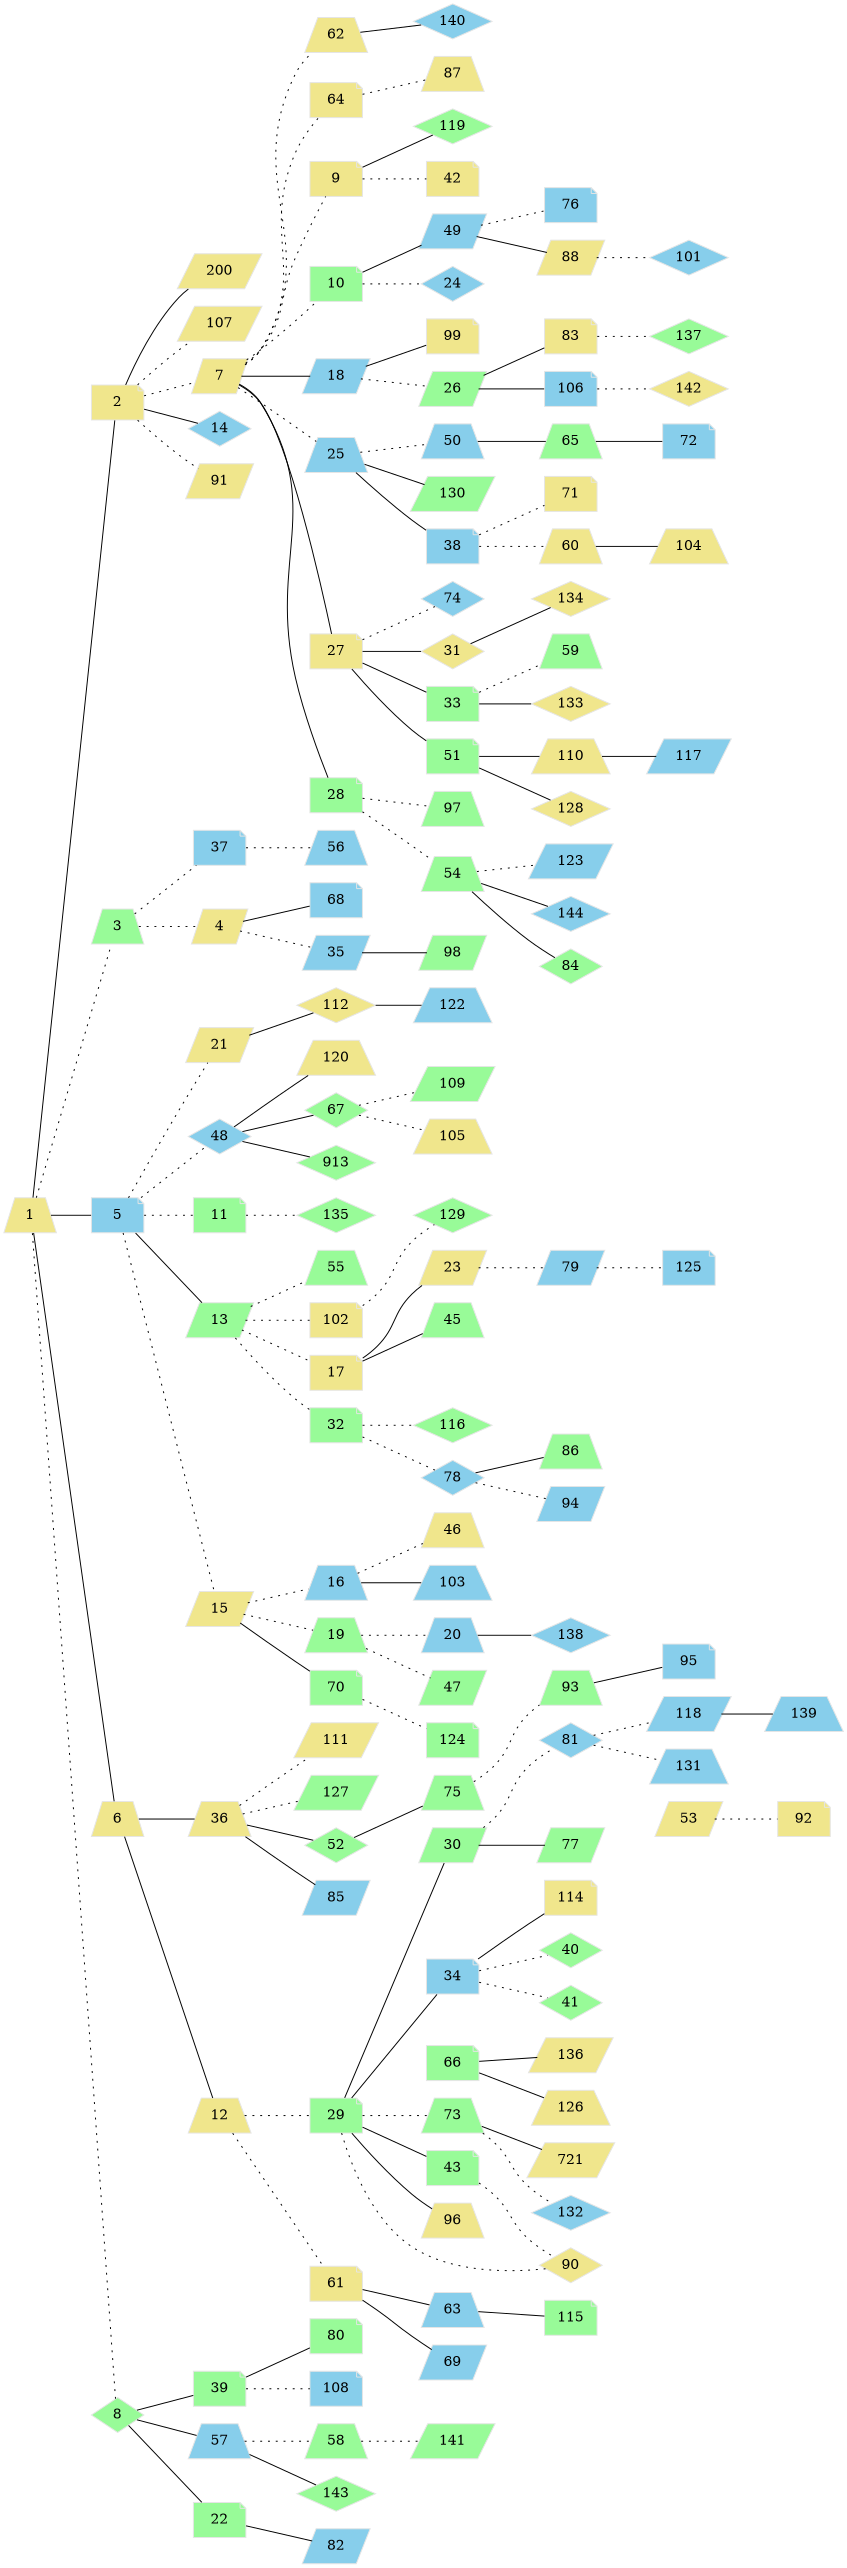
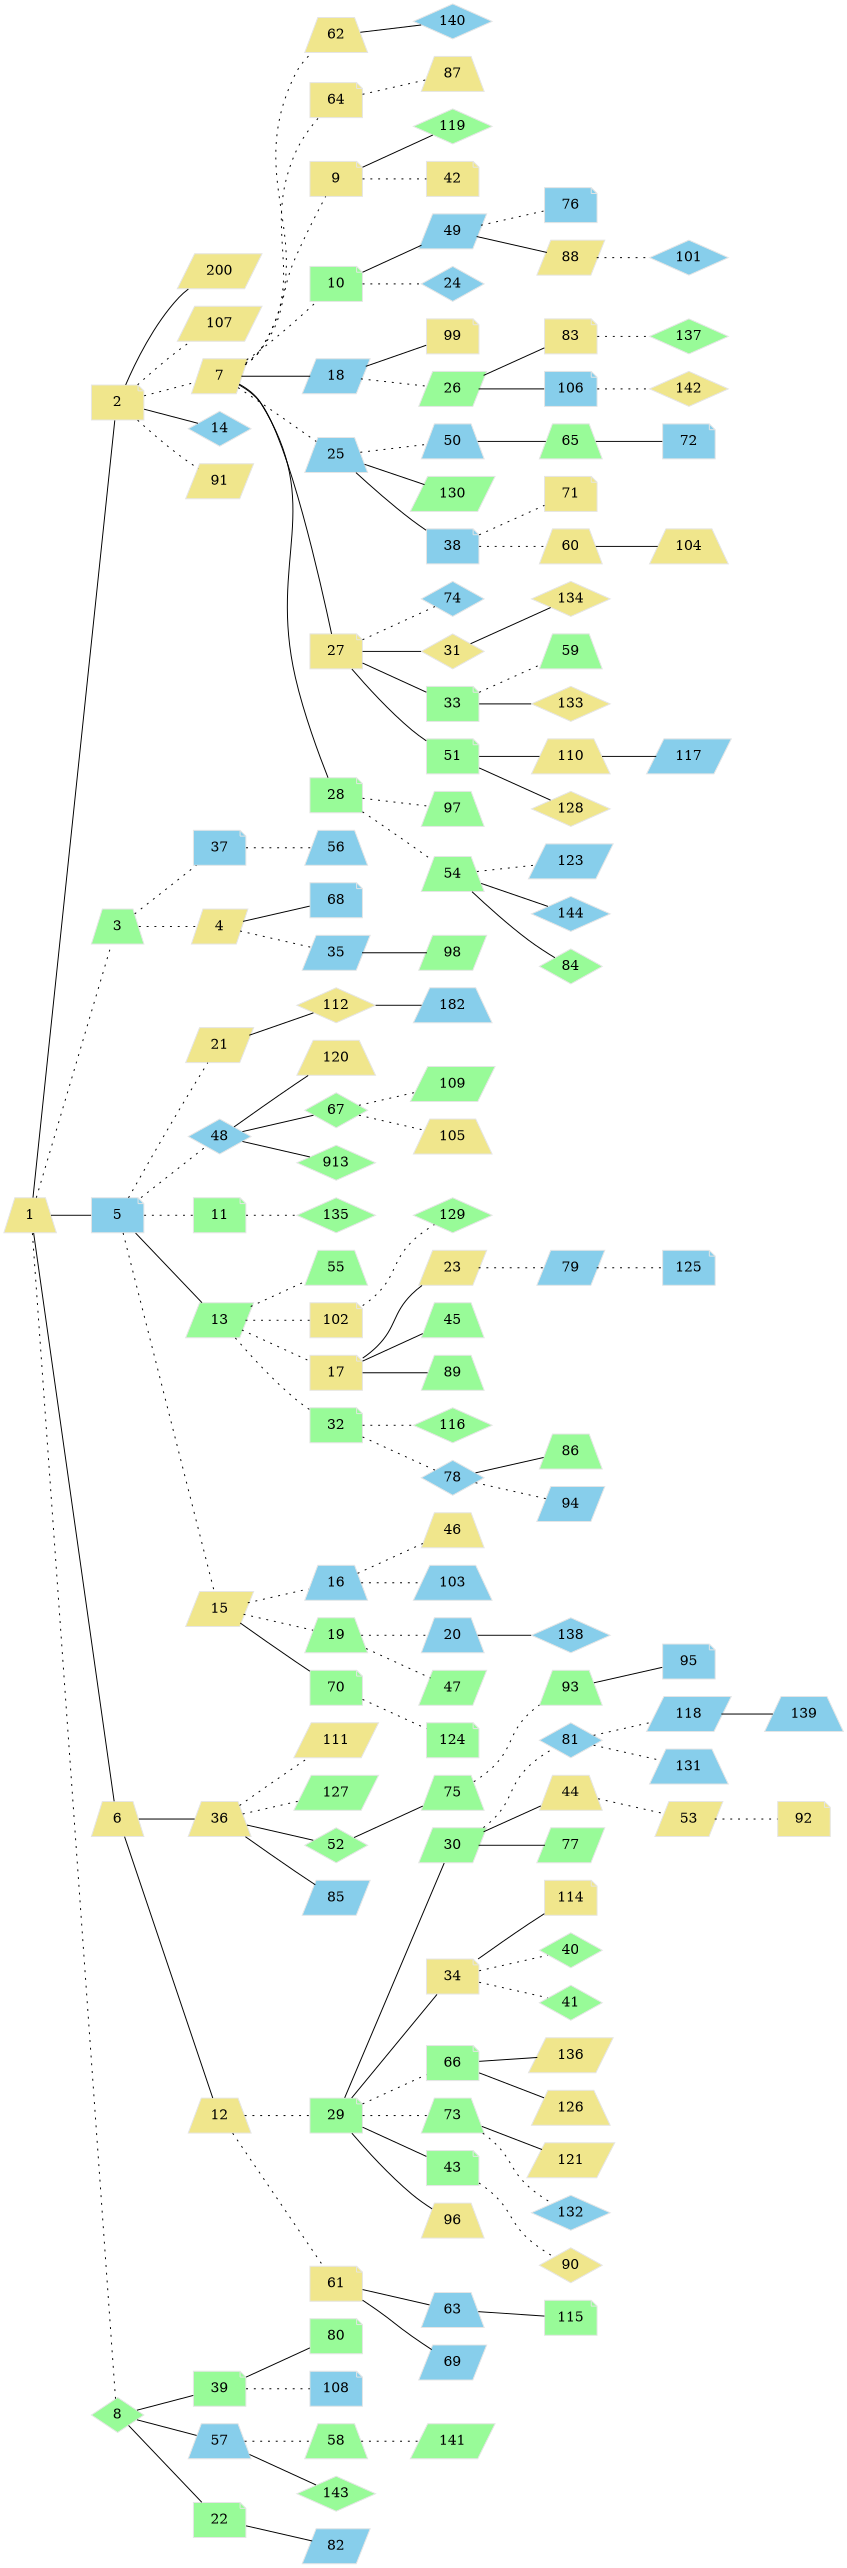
(453, 1005) -> (453, 1005)
none -> (453, 1373)
(391, 1583) -> (391, 1583)
none -> (571, 1793)
(453, 1977) -> (453, 1977)
(571, 2160) -> (571, 2160)
(413, 2247) -> (394, 2089)
